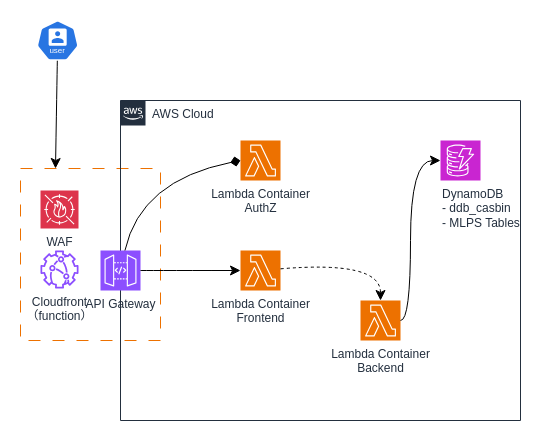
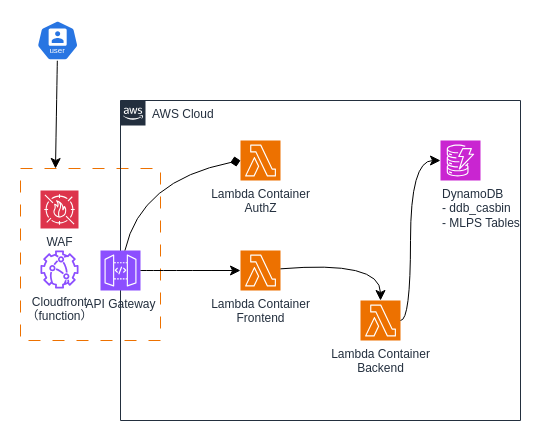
(334, 268) -> (334, 268)
